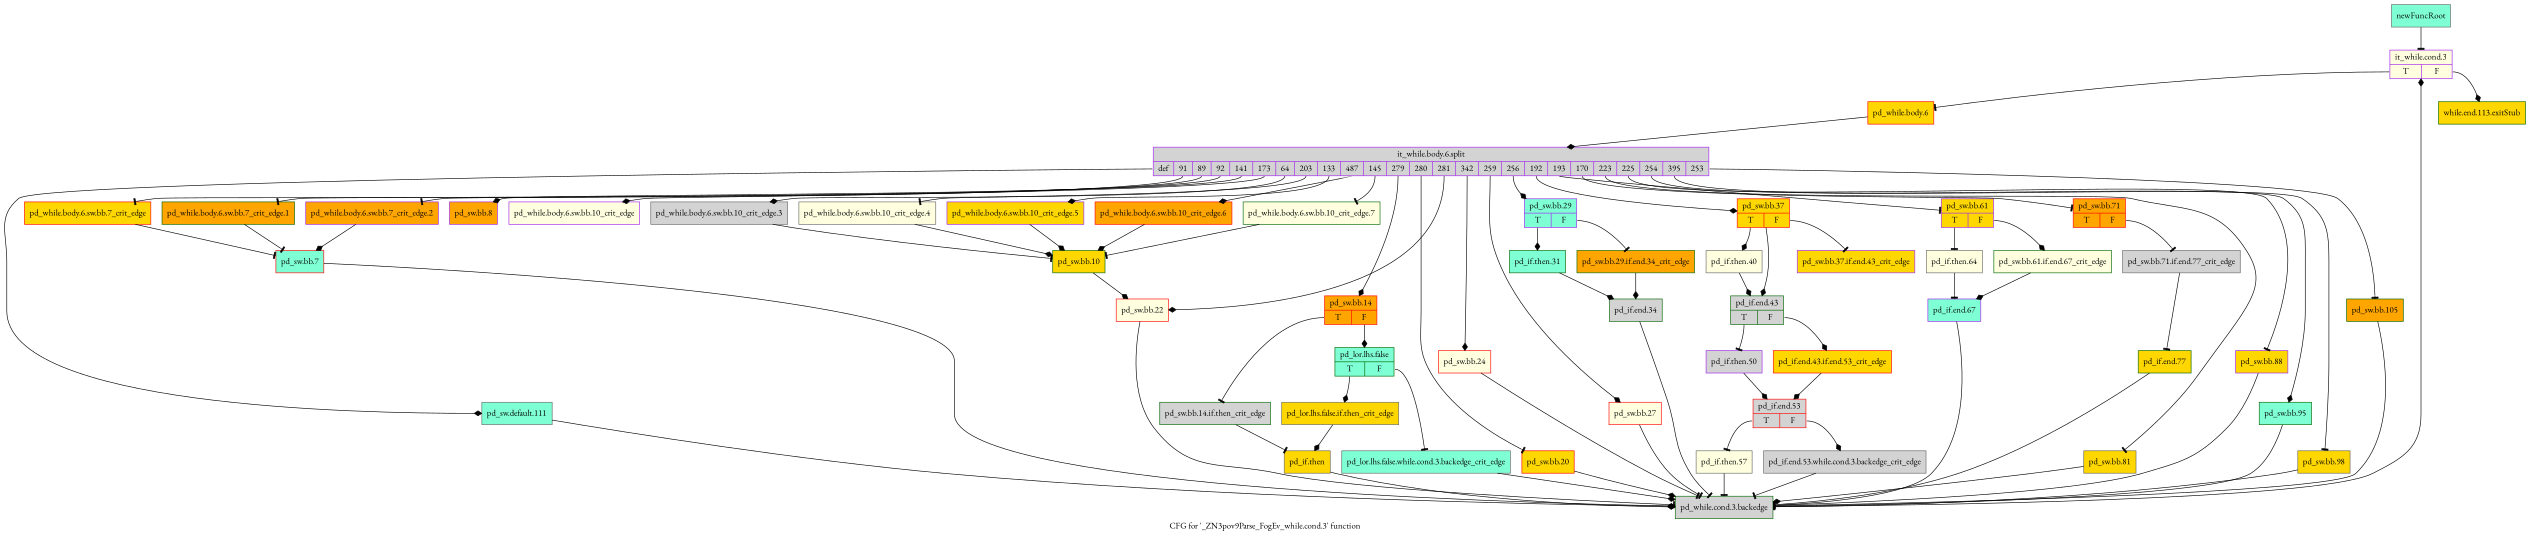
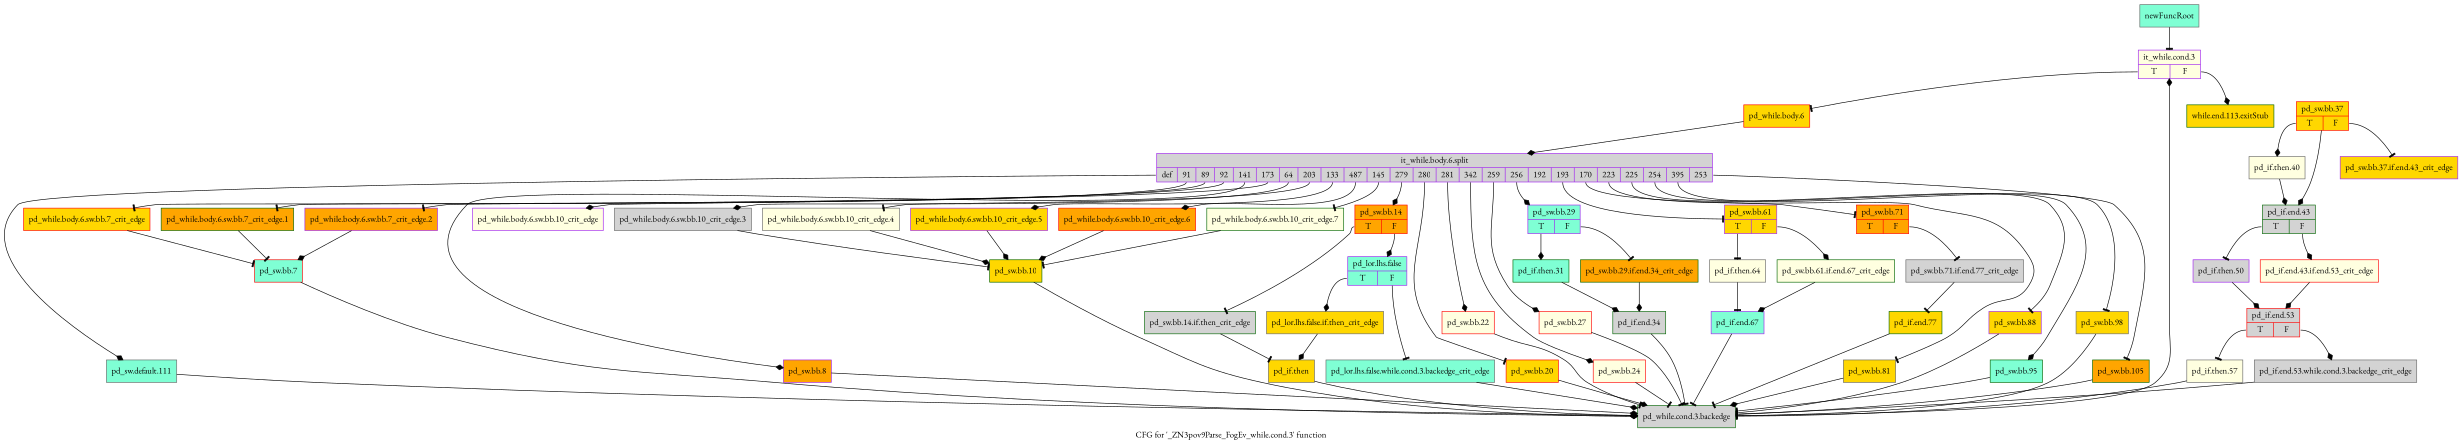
(1630, 202) -> none
(1107, 284) -> (1321, 393)
(1364, 362) -> (1377, 271)
(1832, 362) -> (2319, 271)
none -> (1231, 393)
